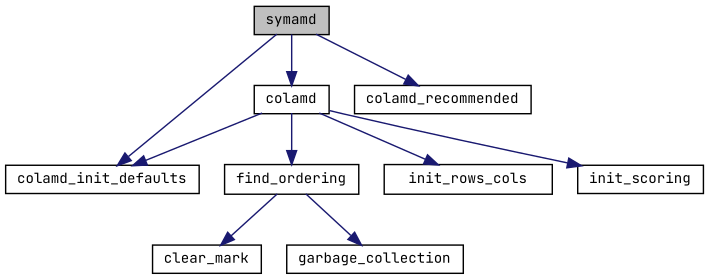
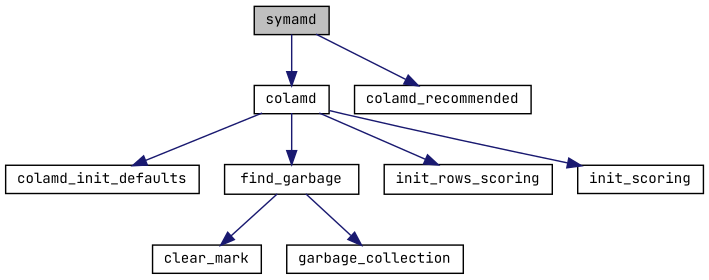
(203, 95) -> none
(292, 179) -> (292, 179)
(468, 179) -> (468, 179)
